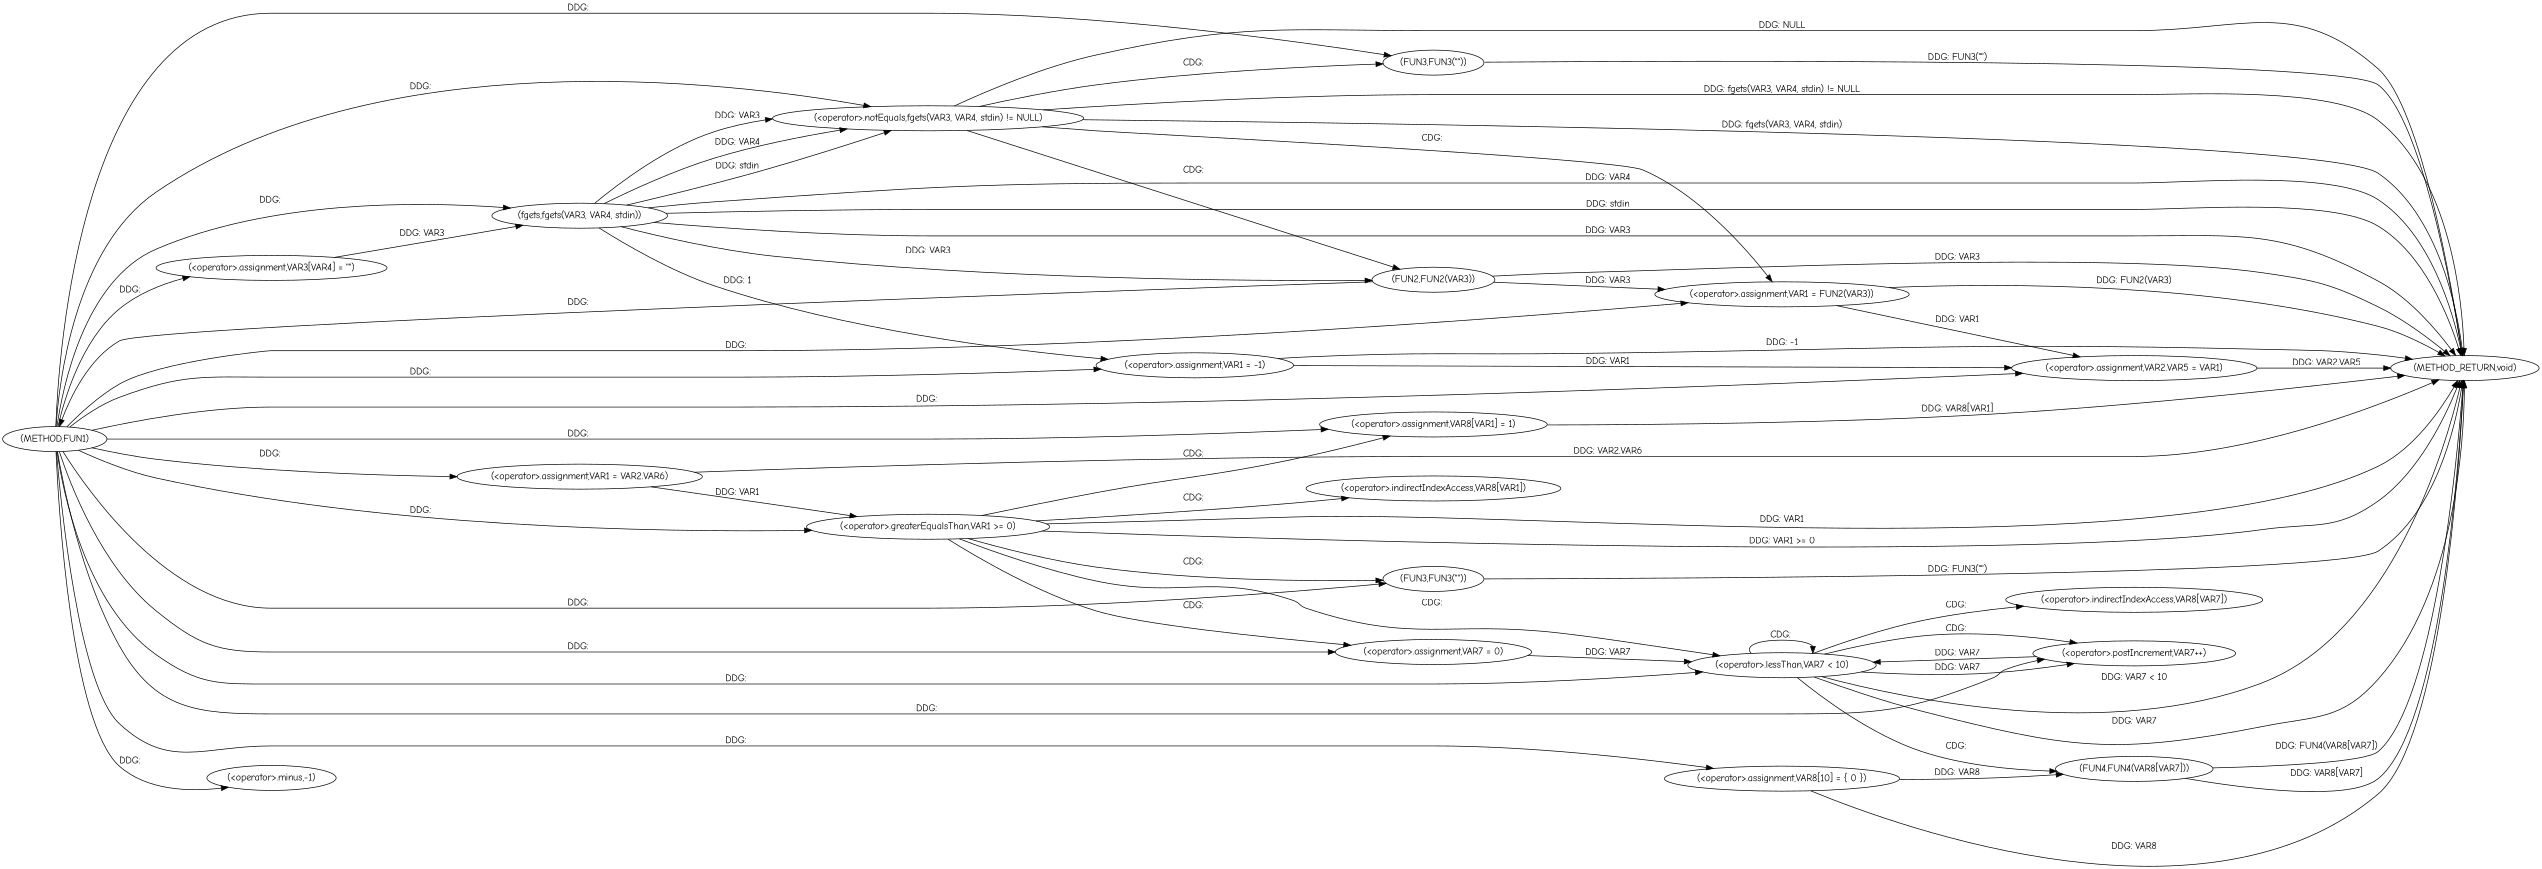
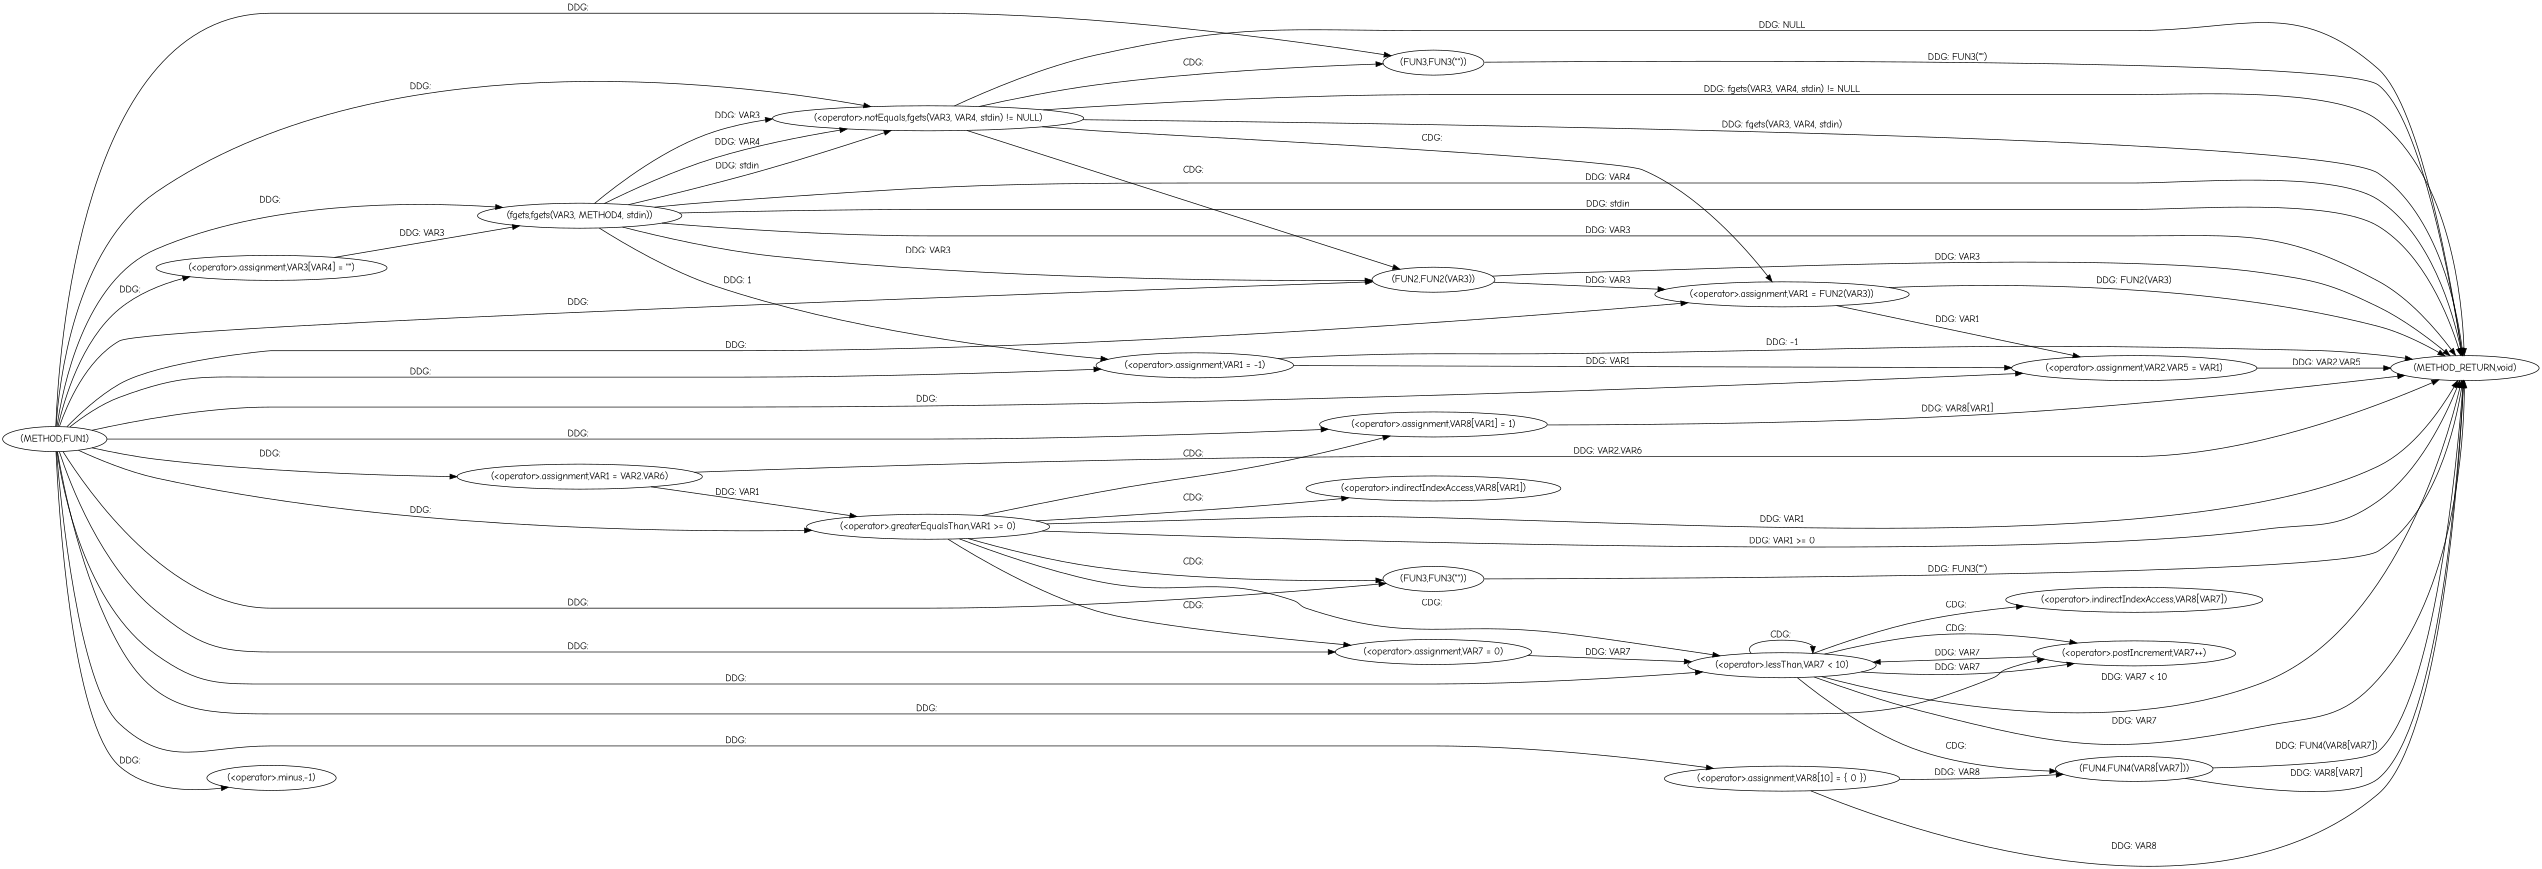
(580, 216) -> (580, 216)
(696, 307) -> (689, 308)
